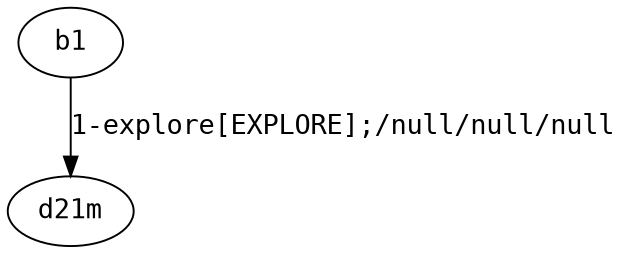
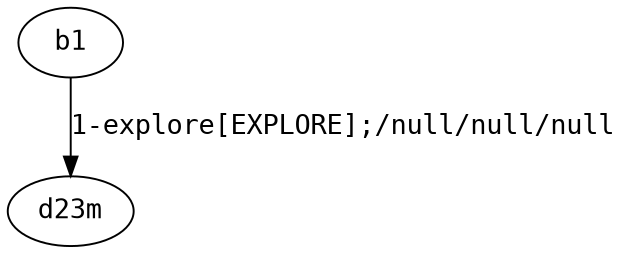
(71, 211) -> (71, 211)
